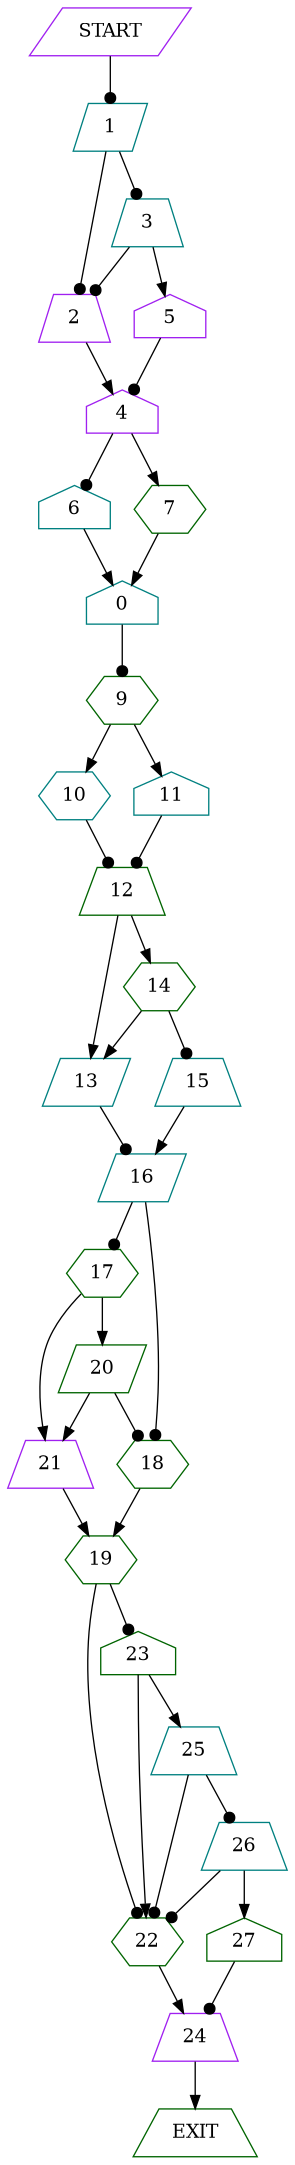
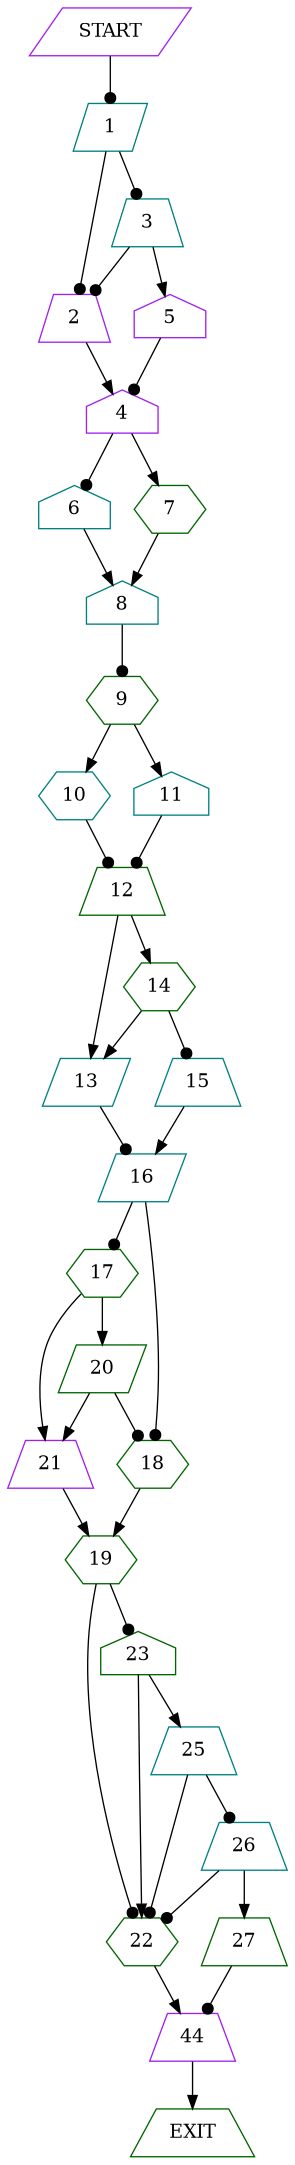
(122, 605) -> (122, 605)
(244, 1942) -> (244, 1942)
(195, 2037) -> (193, 2037)
